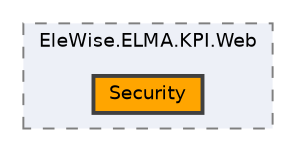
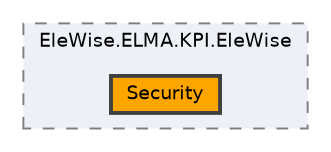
(148, 42) -> (166, 42)
